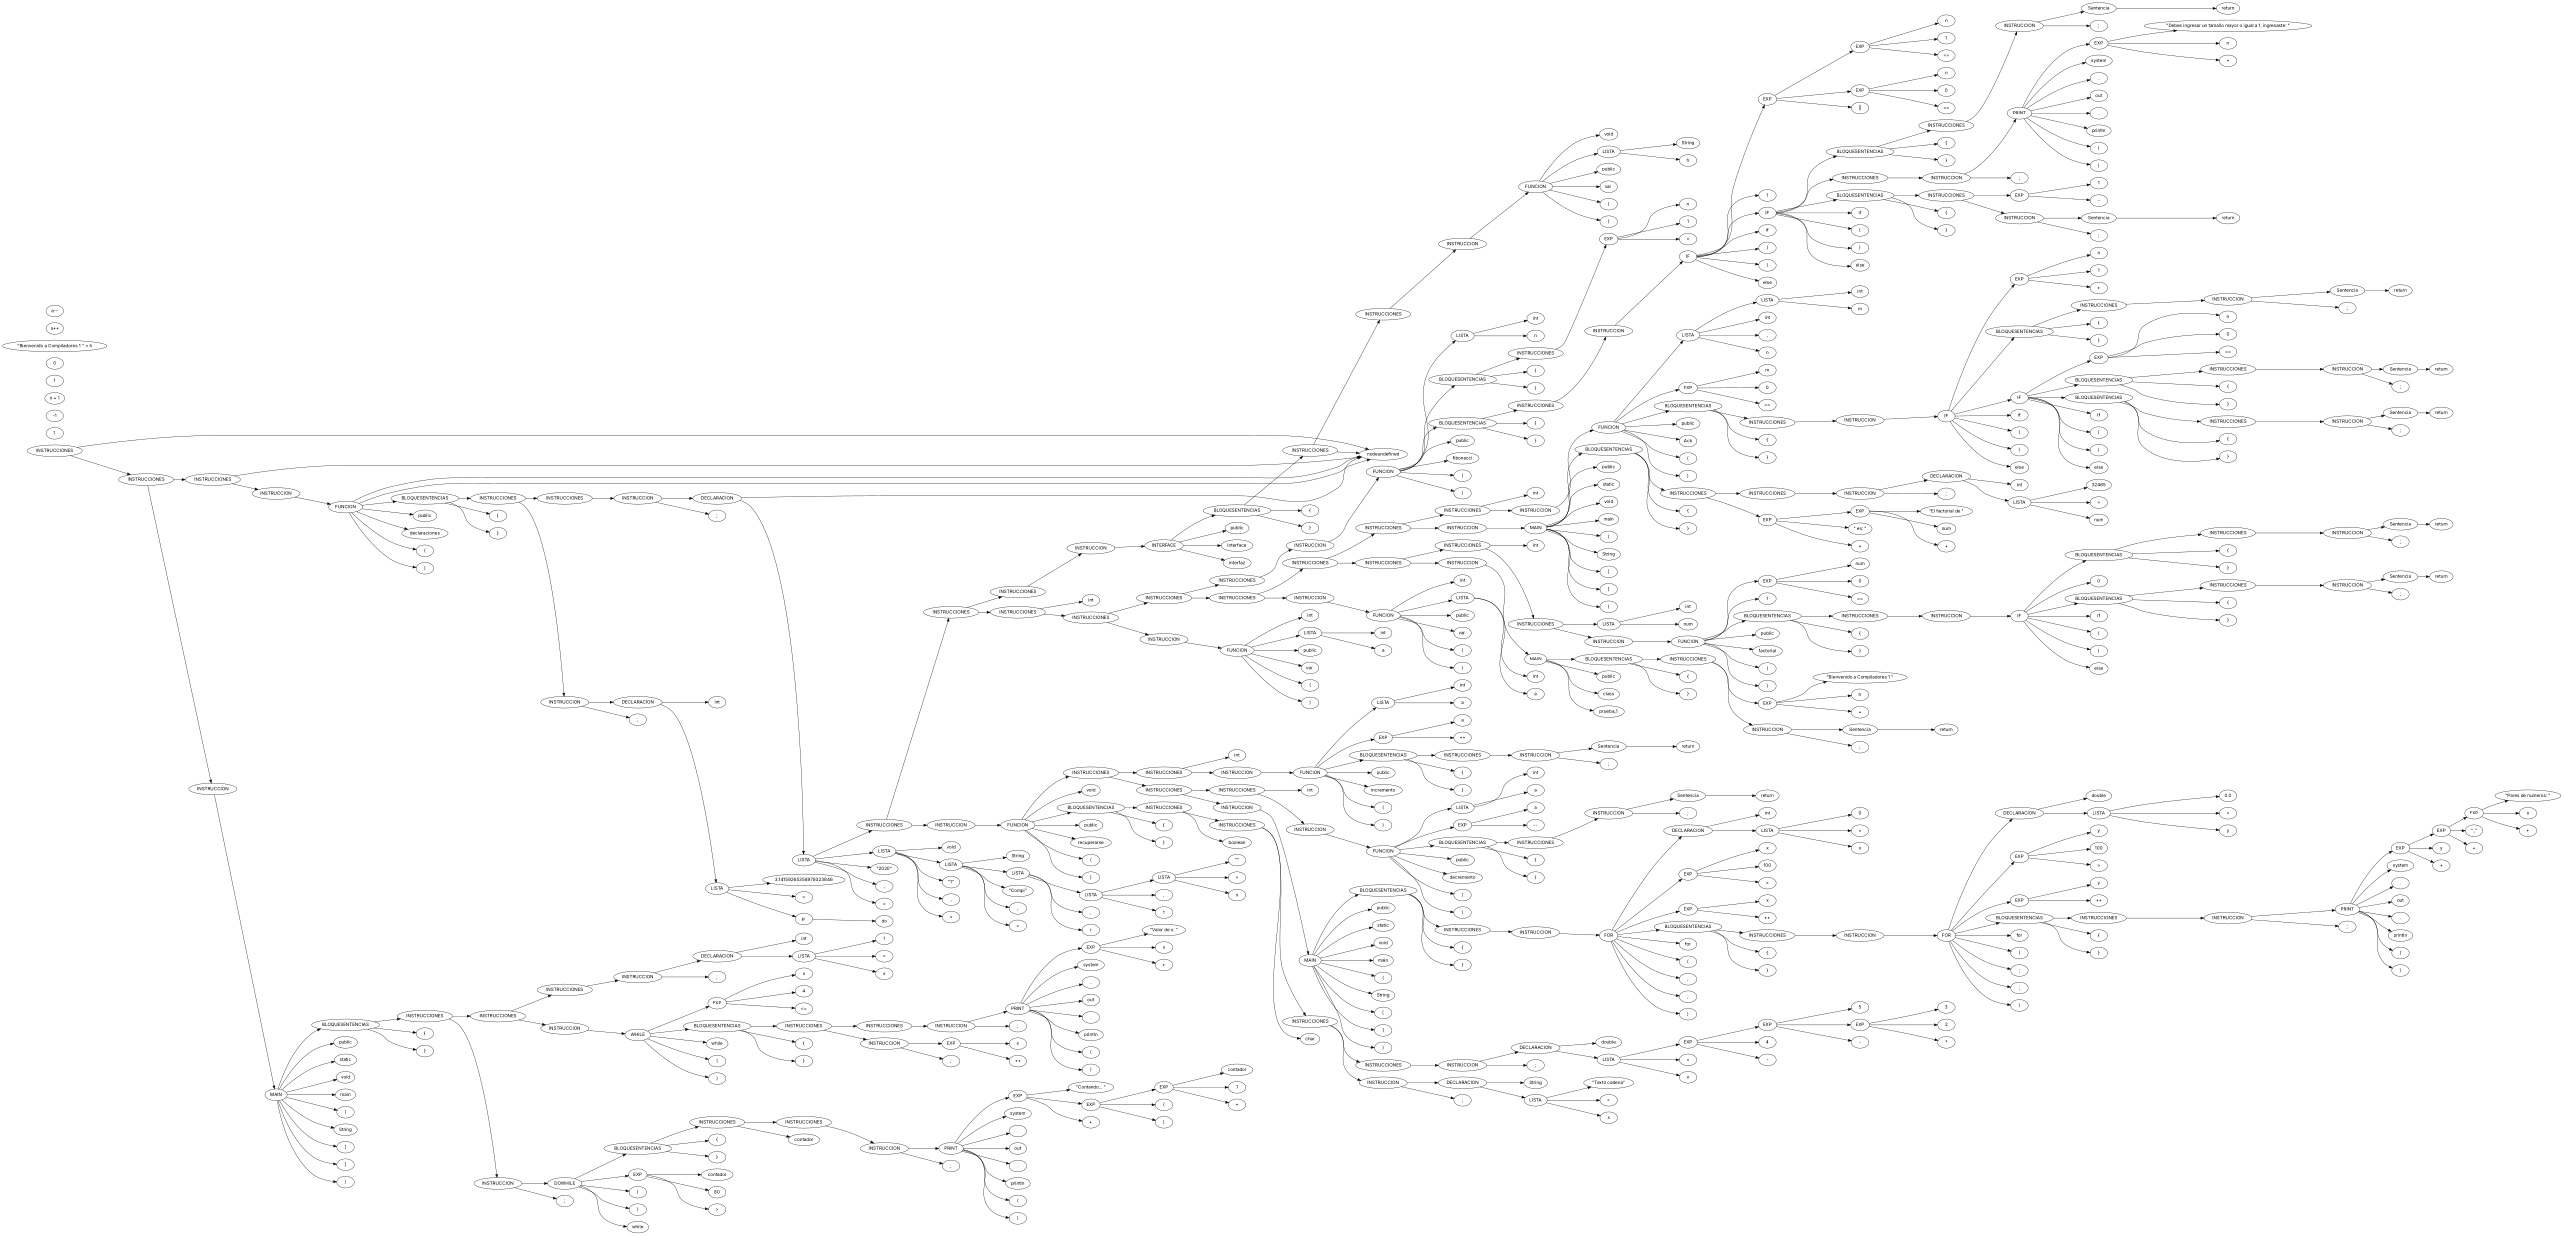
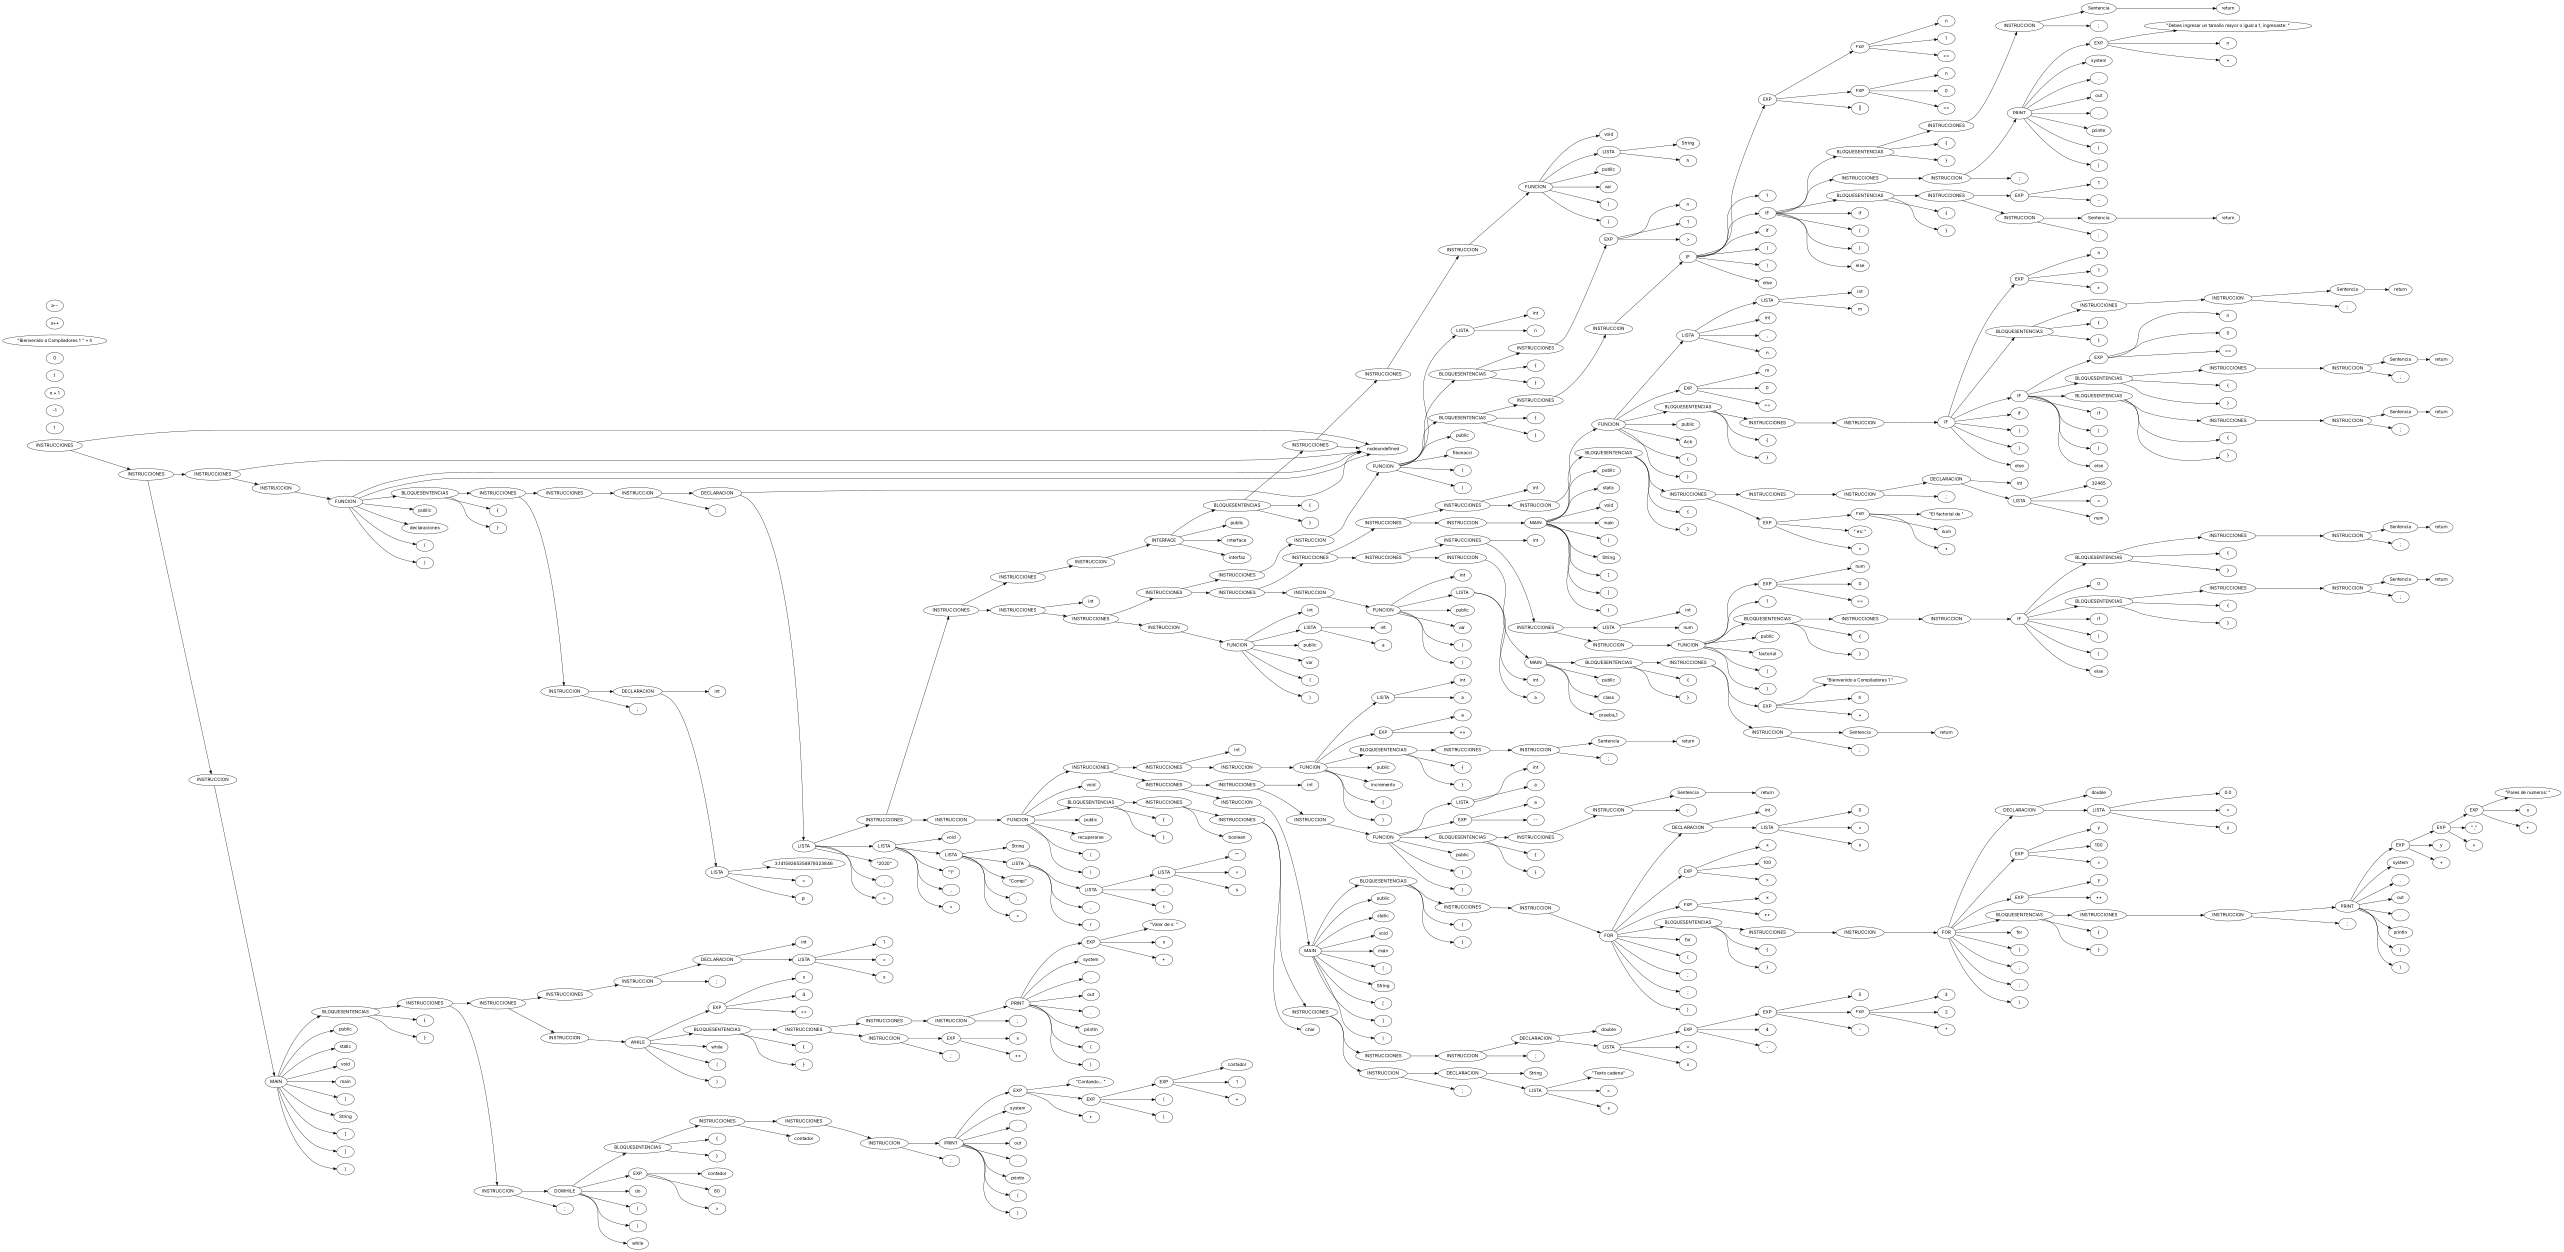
(1463, 878) -> none
(843, 920) -> (604, 1191)
